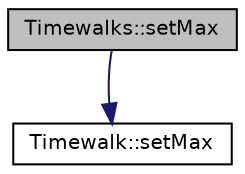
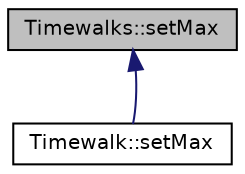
(109, 77) -> (136, 97)
